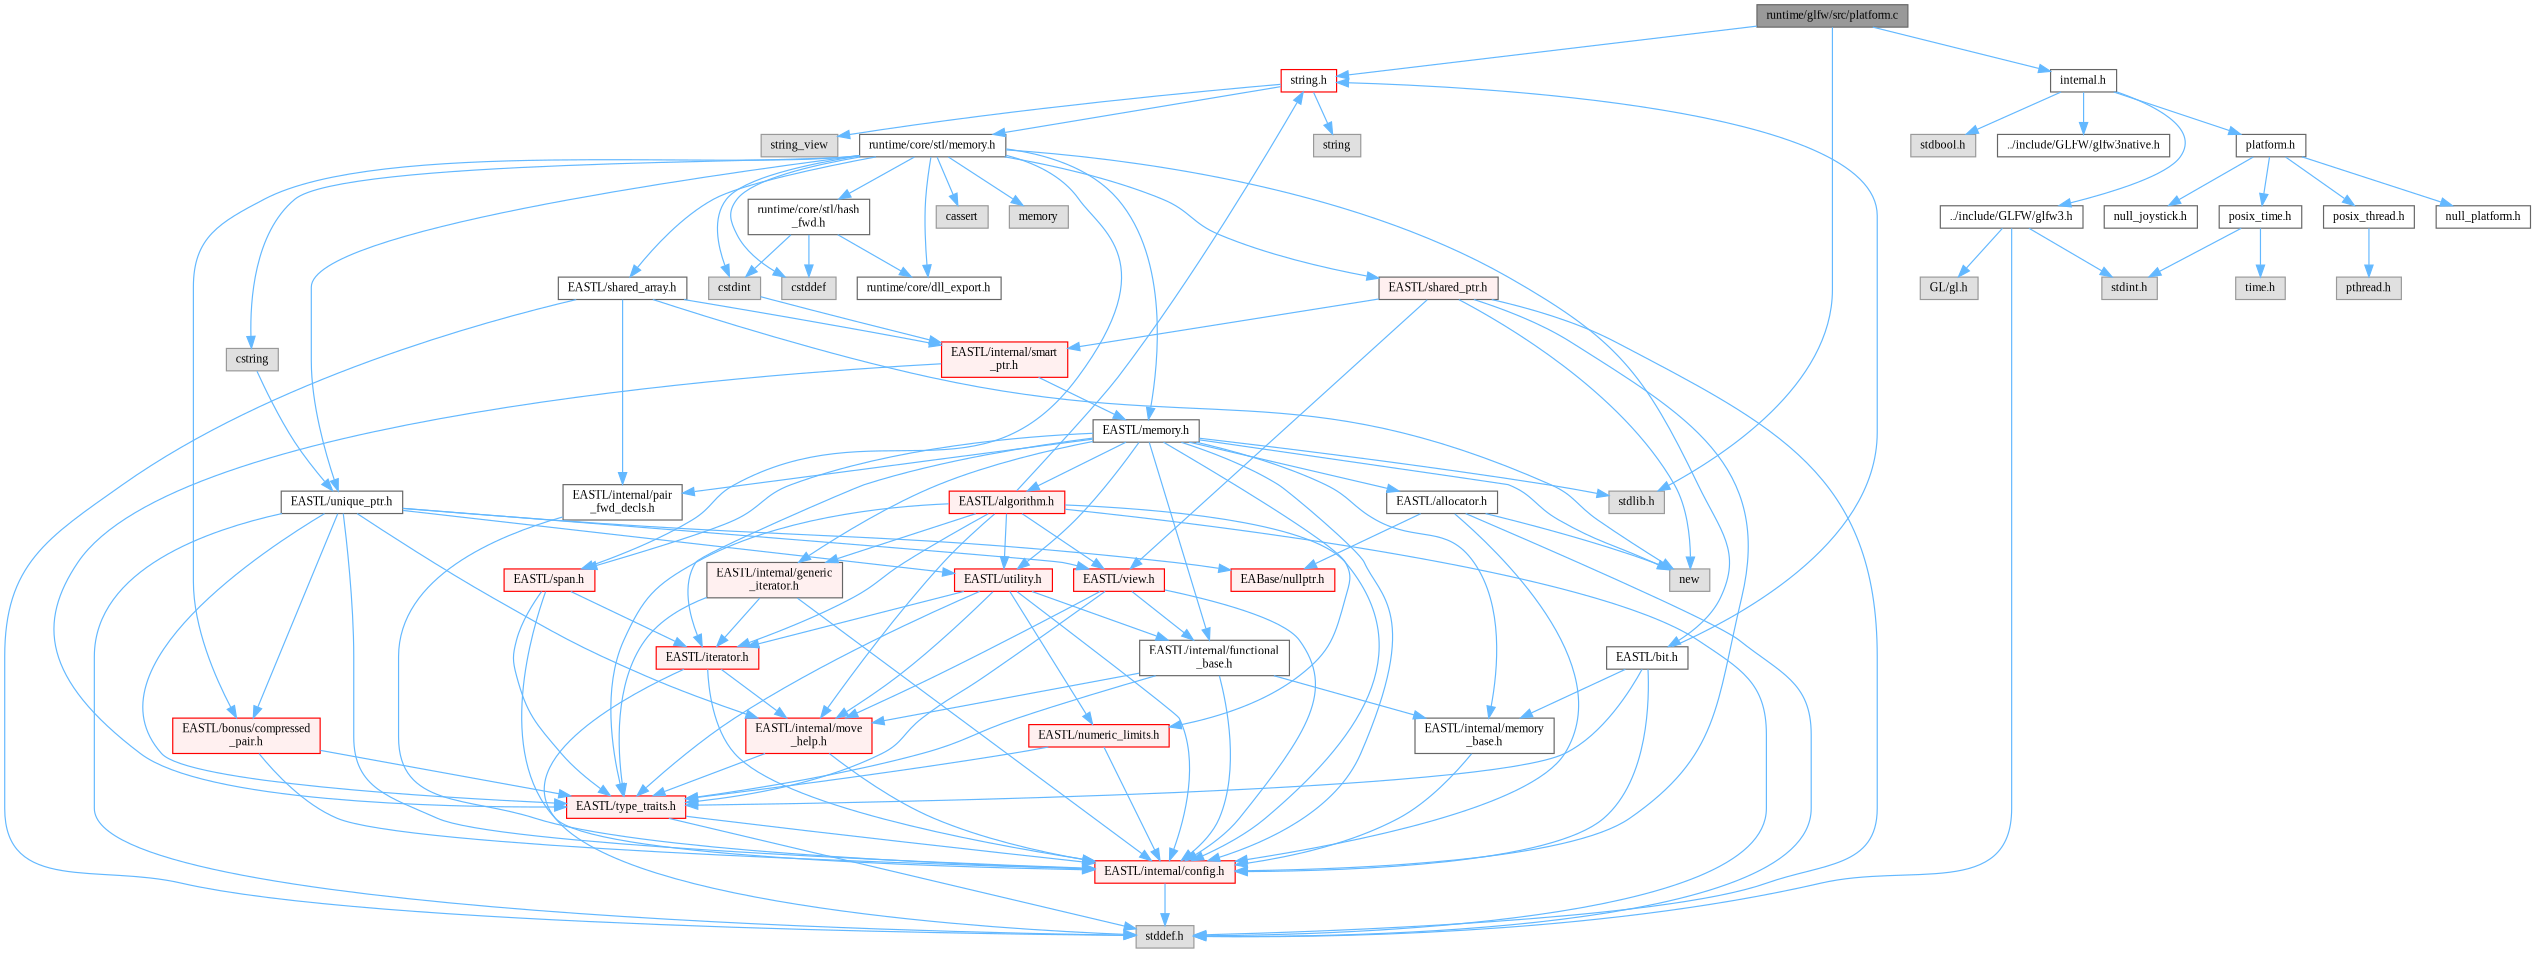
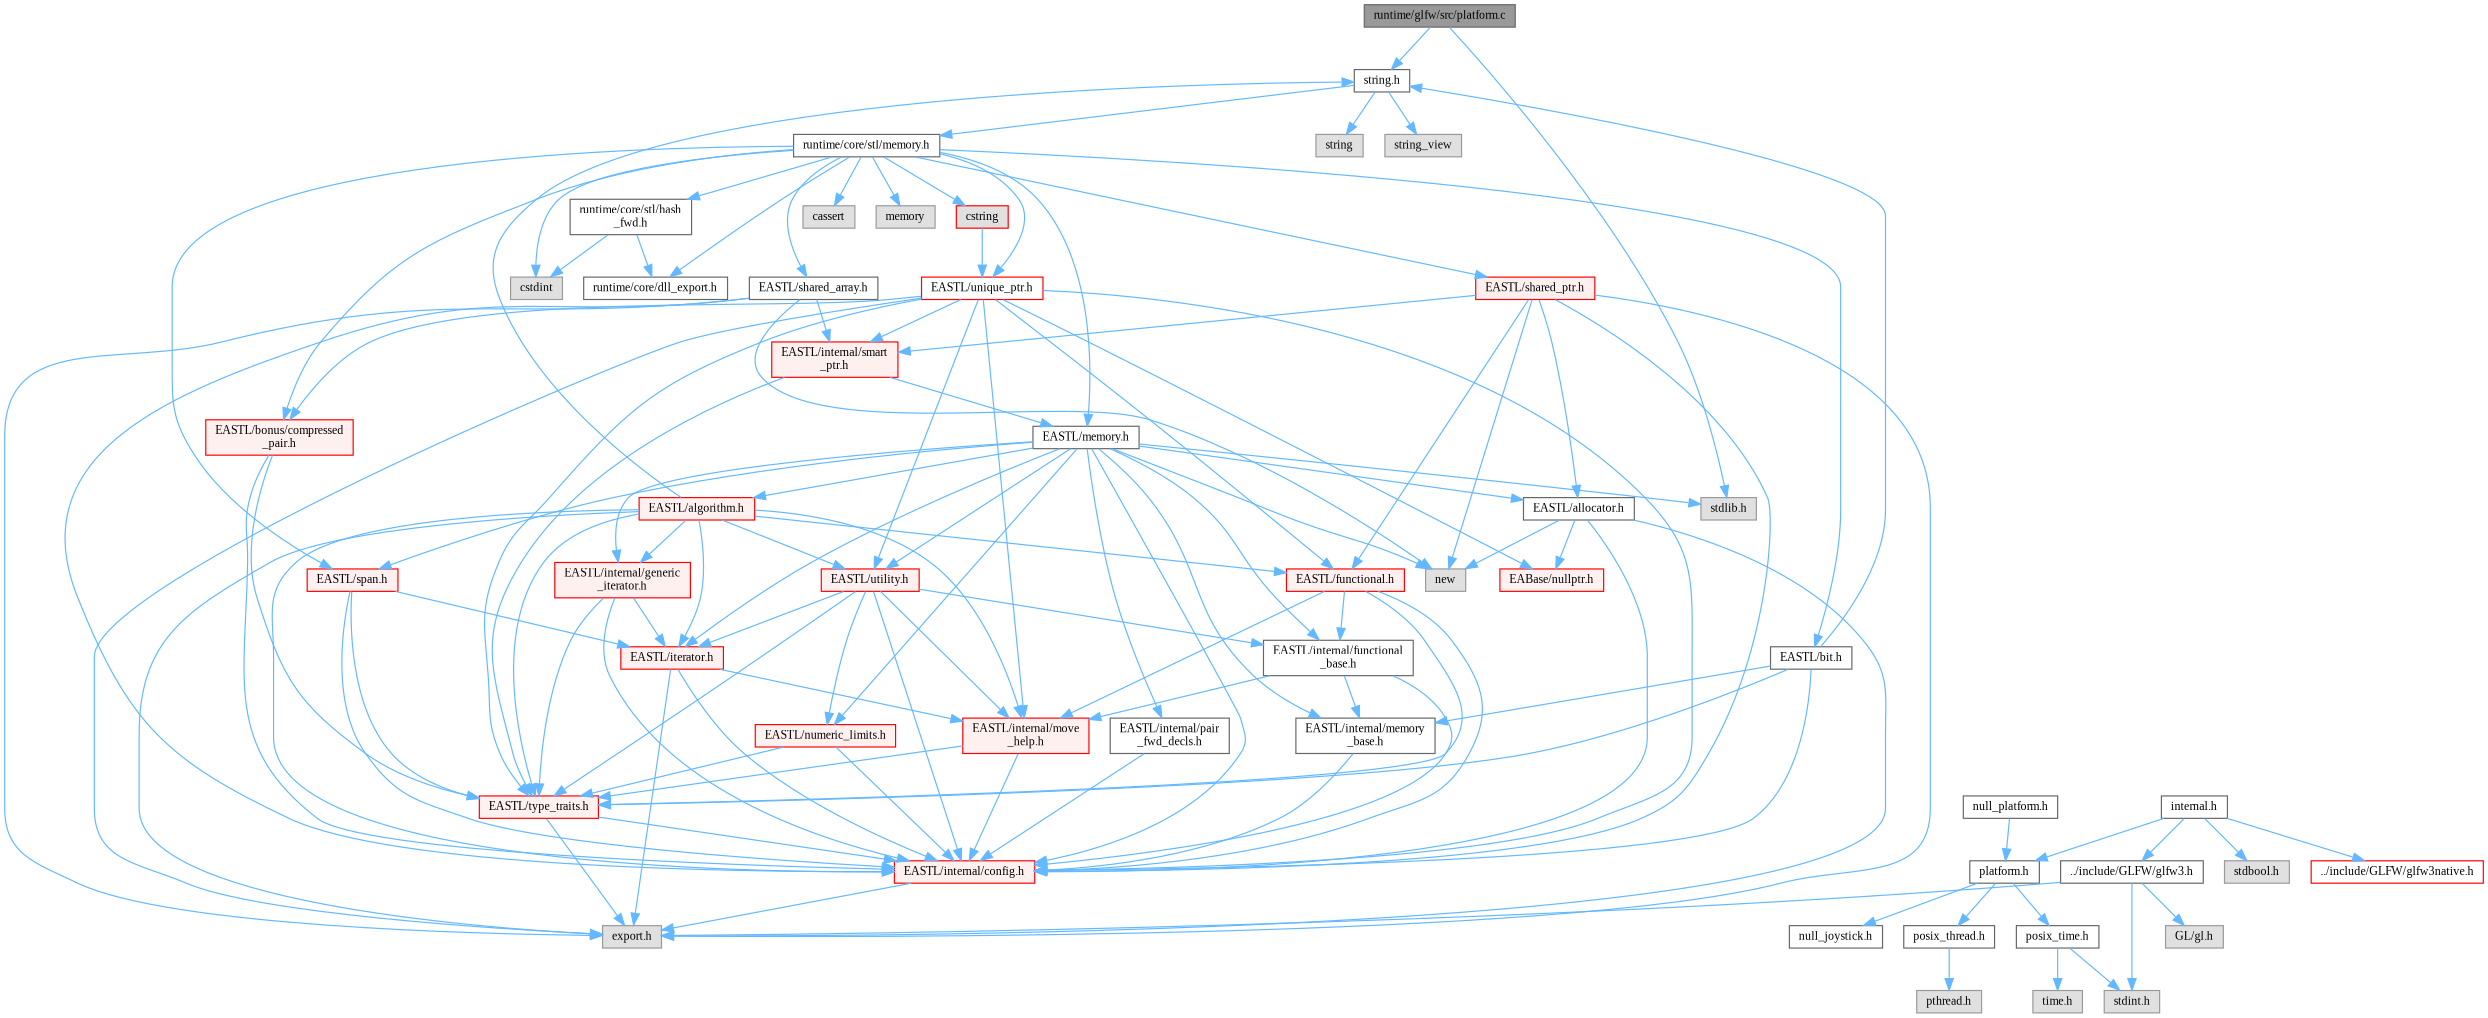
(1956, 48) -> none
(1309, 81) -> (1382, 81)
(2084, 146) -> (2397, 872)
(2371, 179) -> (2008, 834)
(809, 288) -> none
(1439, 288) -> (1535, 288)
(845, 319) -> (921, 318)
(252, 360) -> (982, 217)
(623, 382) -> (93, 634)
none -> (1562, 392)
(342, 502) -> (982, 288)
(775, 580) -> (623, 580)
(1119, 580) -> (1345, 580)
(930, 751) -> none
(1165, 937) -> (632, 937)
